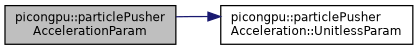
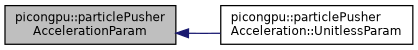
(192, 17) -> (205, 33)
